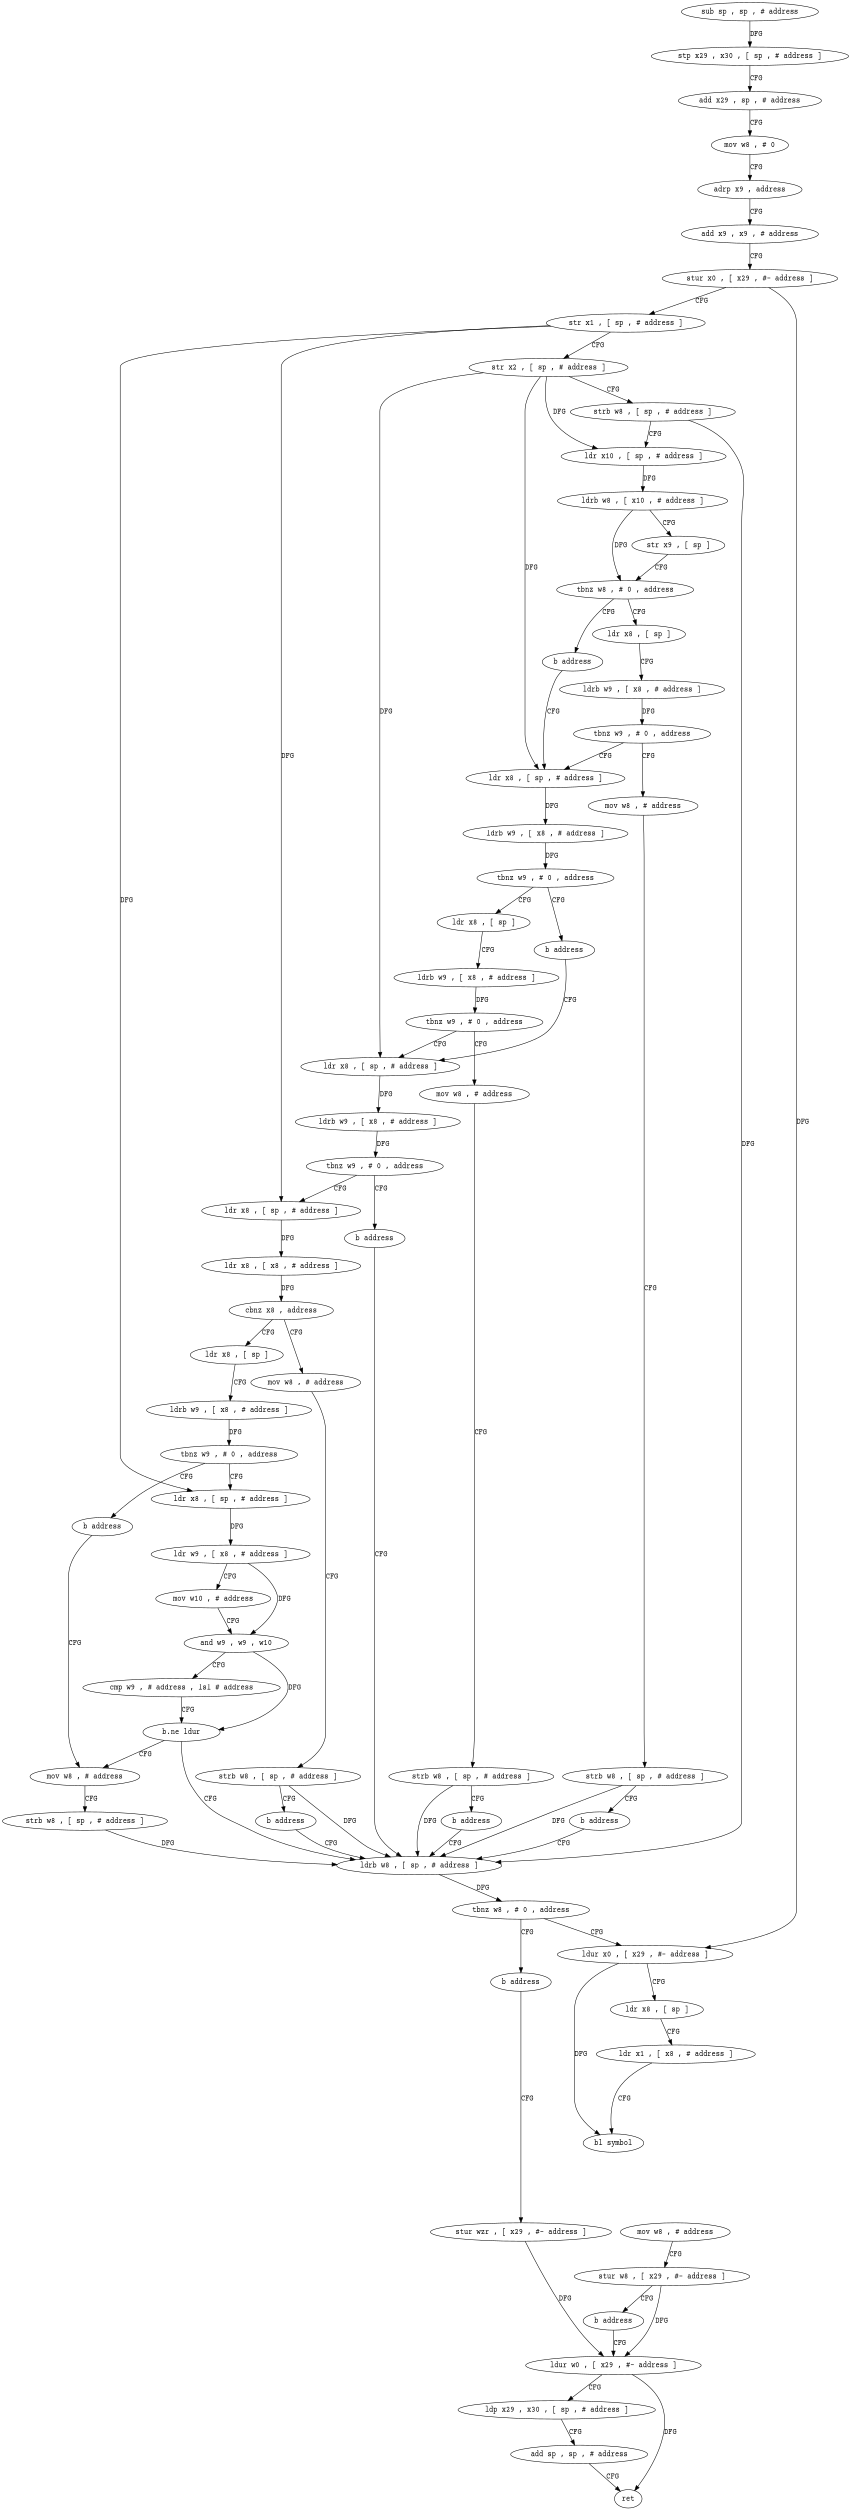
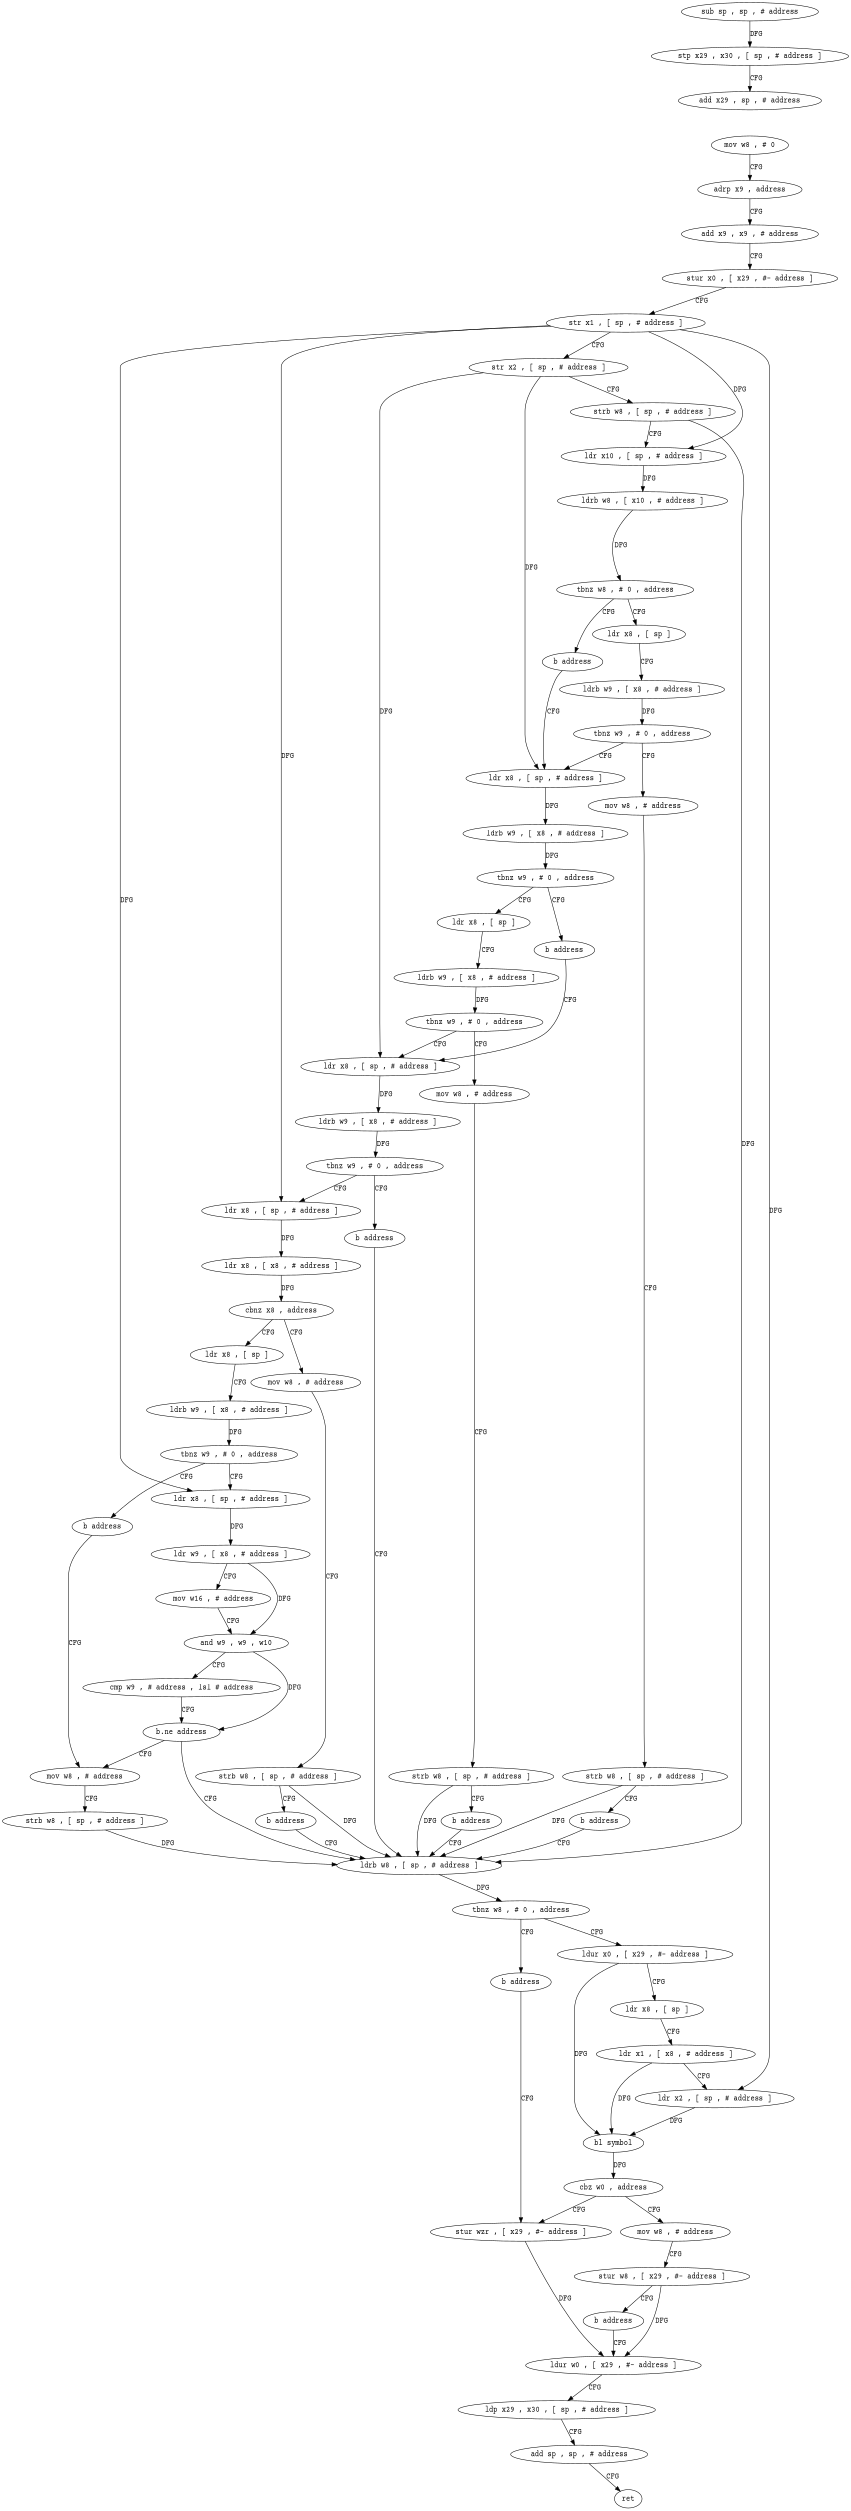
(750, 120) -> none
(554, 422) -> (728, 385)
(678, 545) -> none
(796, 1142) -> none
(213, 1599) -> (213, 1599)
(182, 1732) -> (182, 1732)
(624, 2099) -> (624, 2099)
none -> (715, 2099)
none -> (613, 2188)
(664, 2427) -> none
